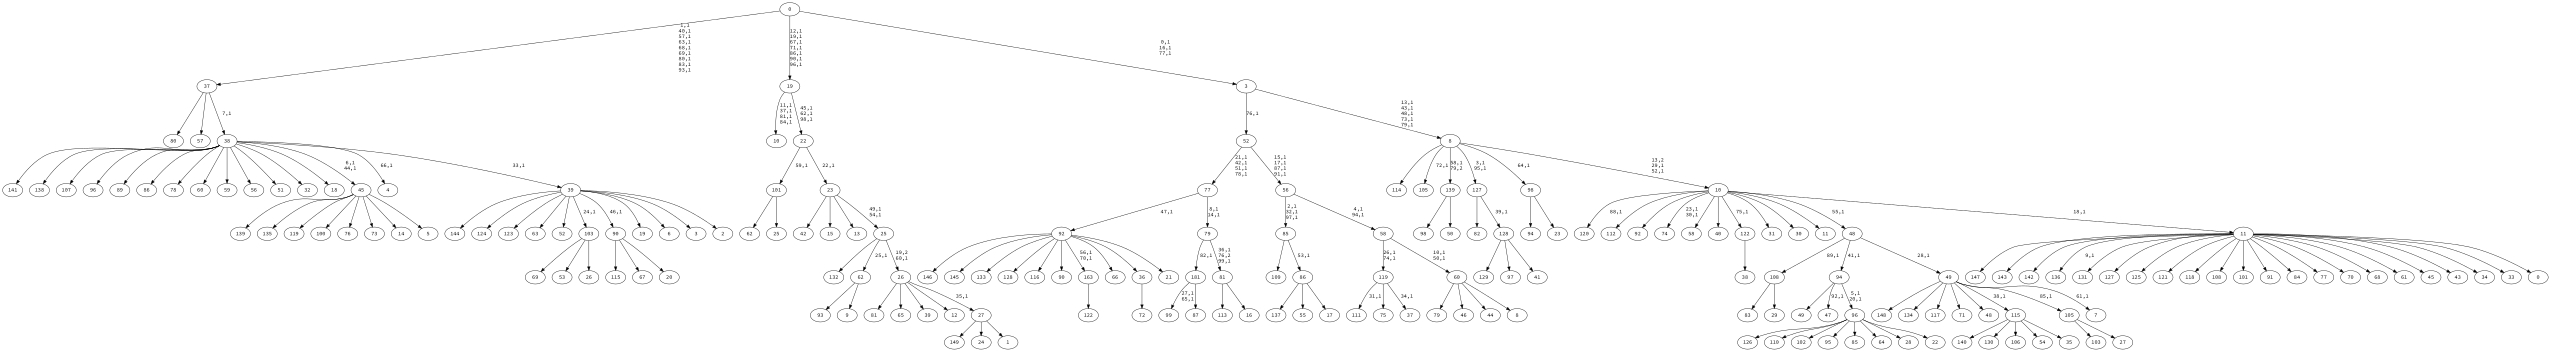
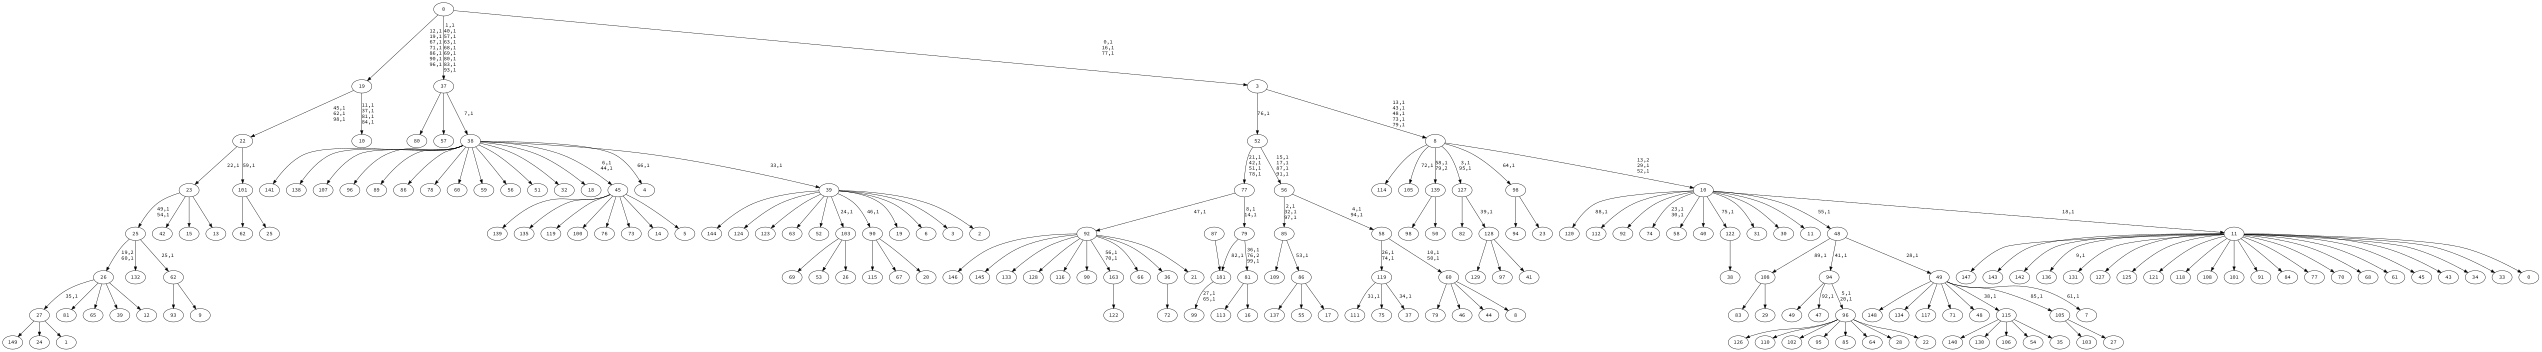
(1196, 294) -> (1217, 254)
